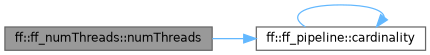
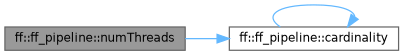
(109, 39) -> (95, 39)
